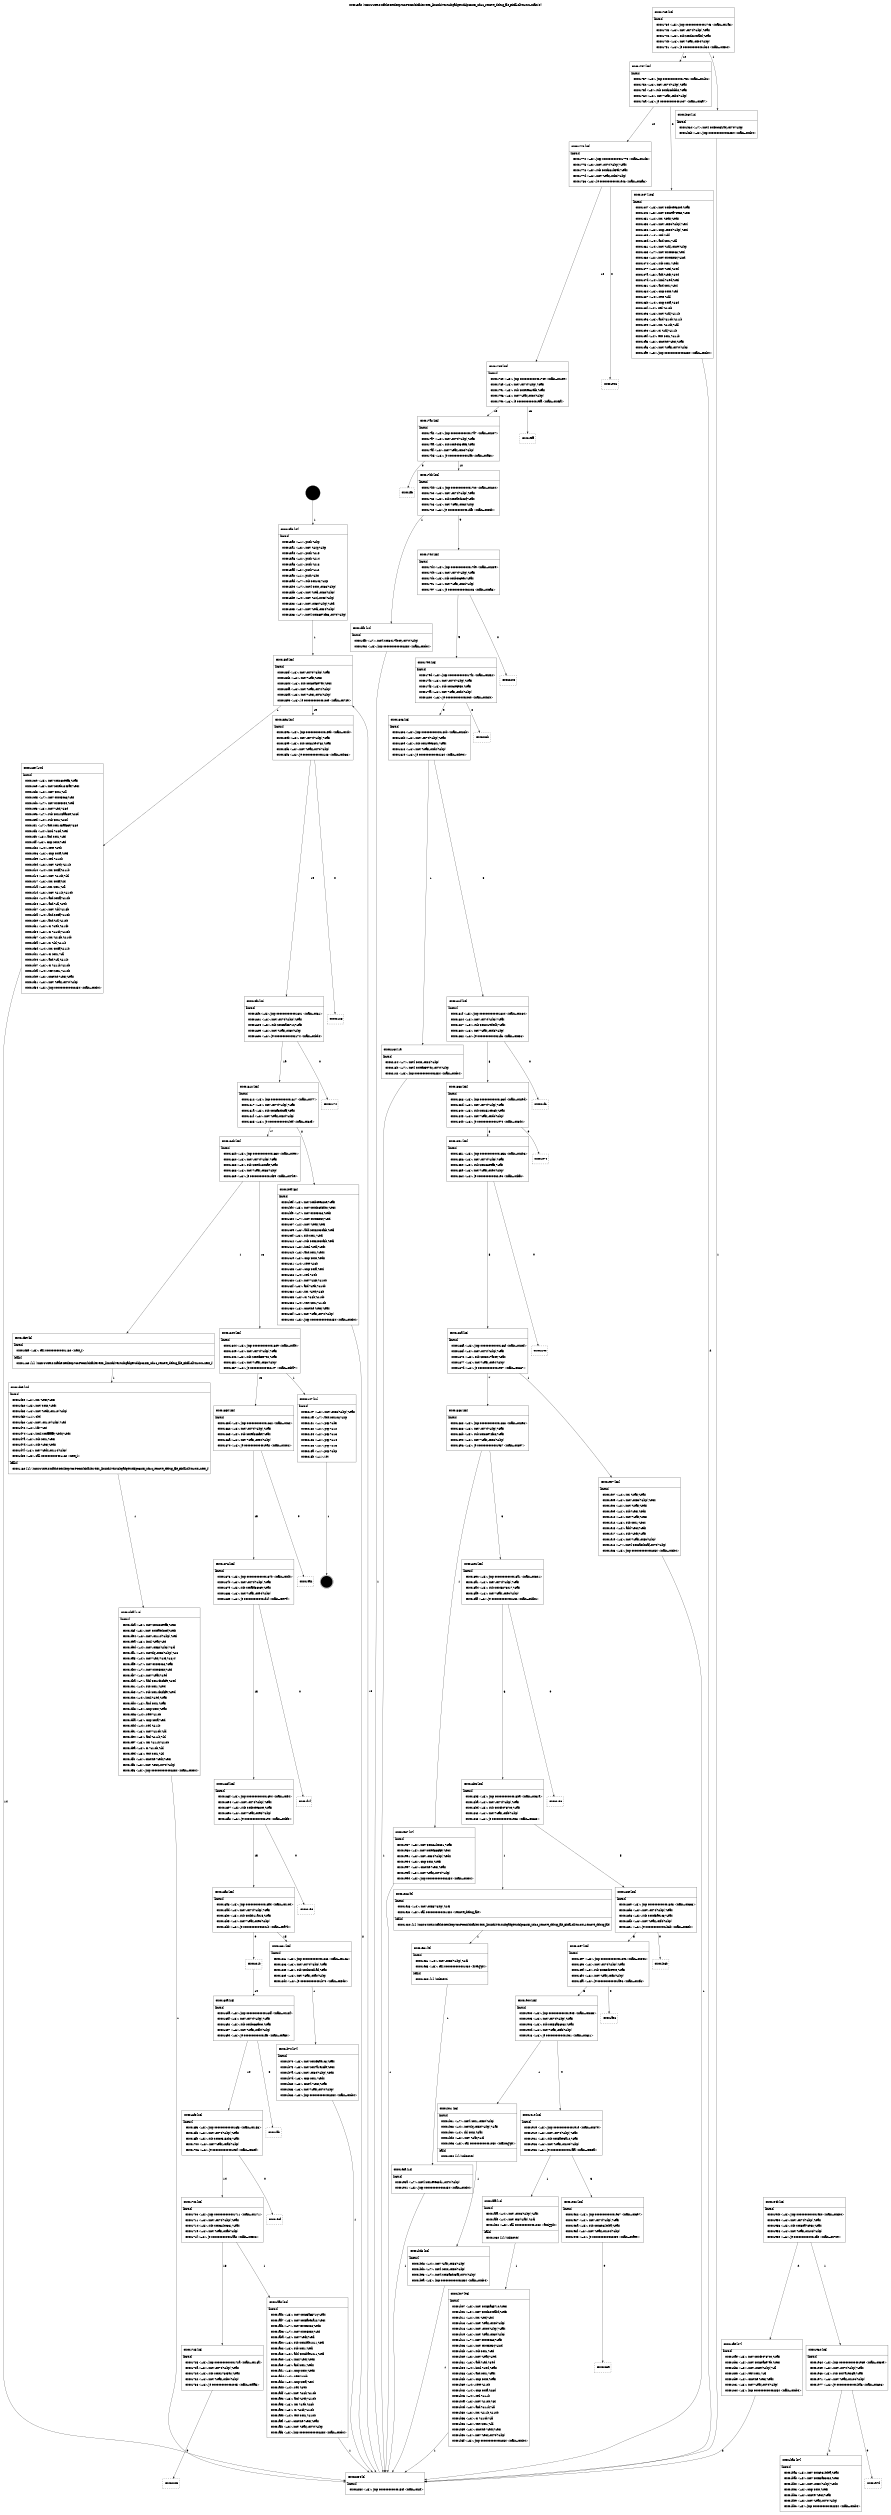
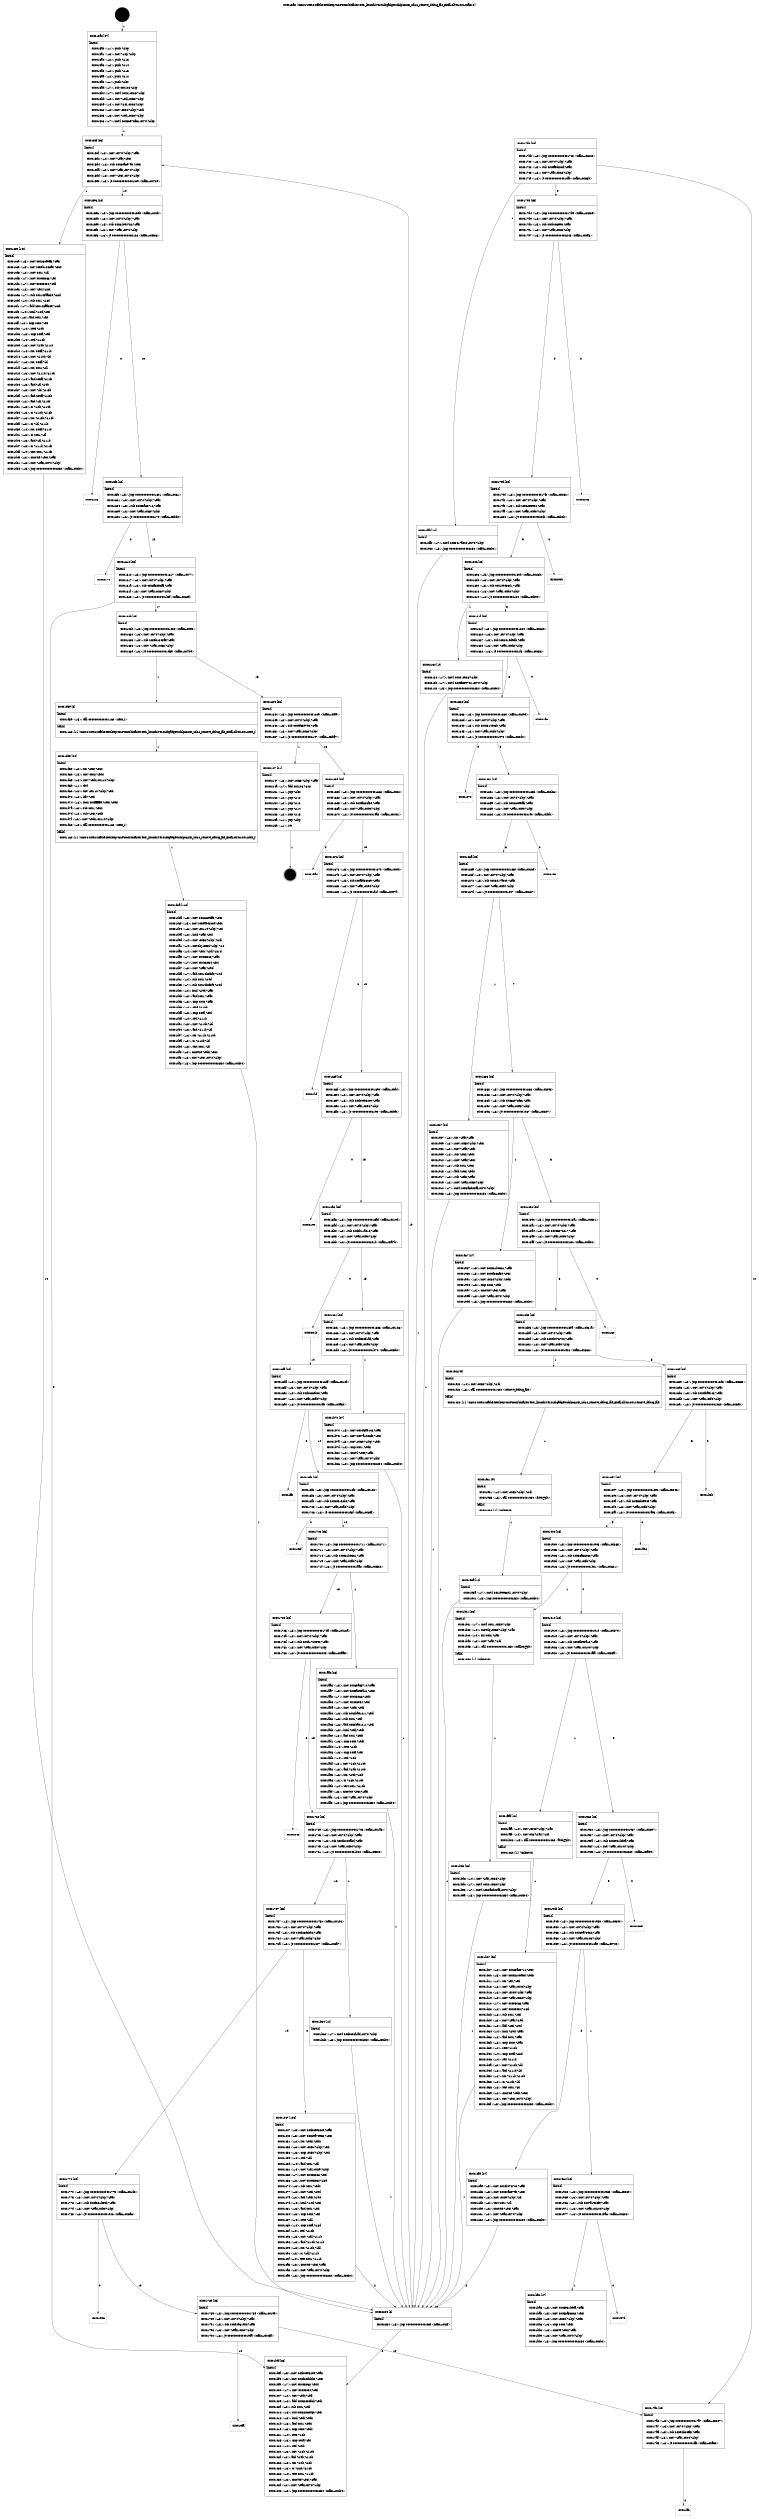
(459, 465) -> (752, 1231)
none -> (309, 1735)
none -> (600, 1880)
(361, 1899) -> (375, 2357)
